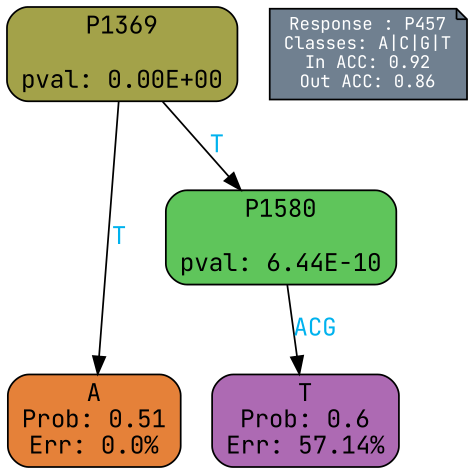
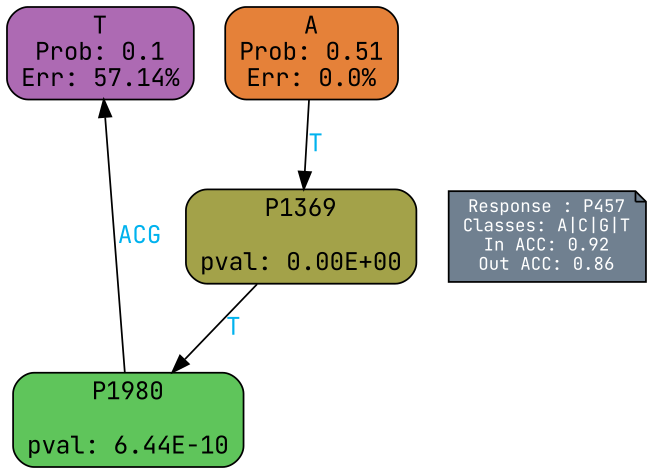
(109, 229) -> (307, 136)
(281, 237) -> (128, 420)
(306, 421) -> (100, 53)
